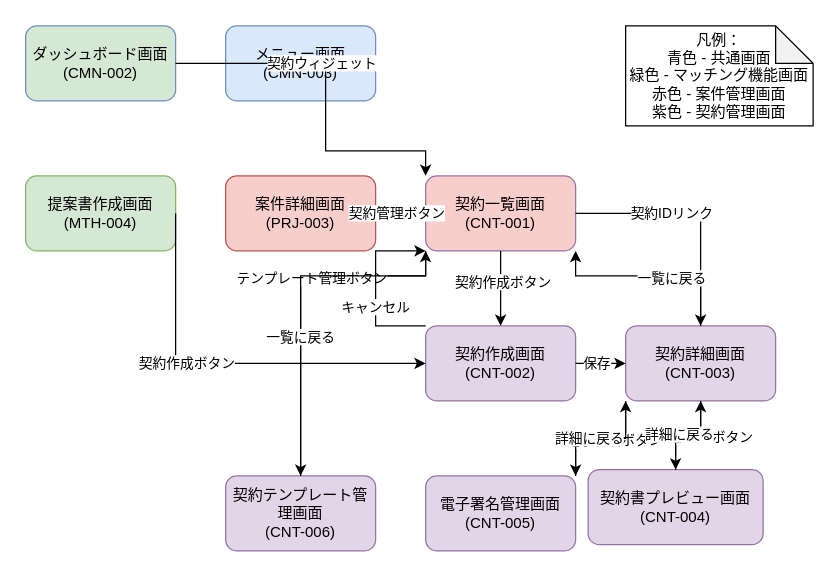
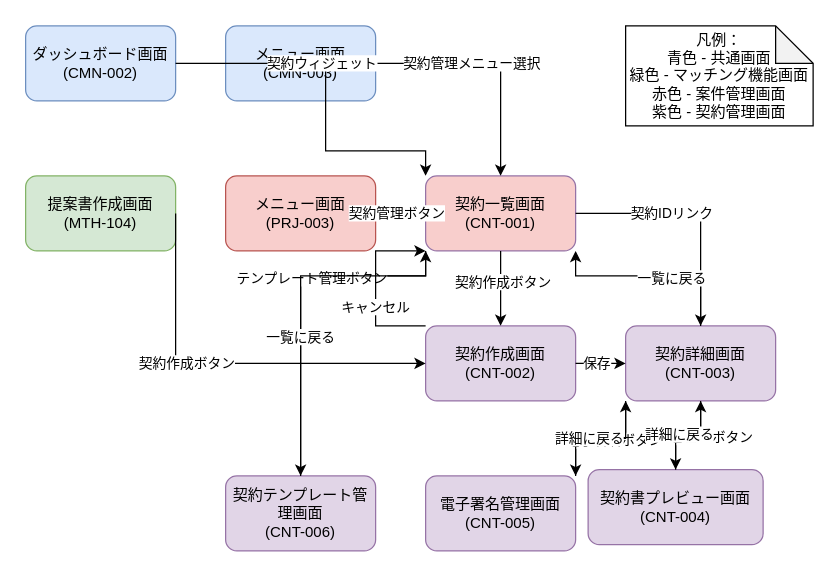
(101, 63) -> (101, 63)
none -> (501, 108)
(101, 213) -> (101, 213)
(301, 213) -> (301, 213)
